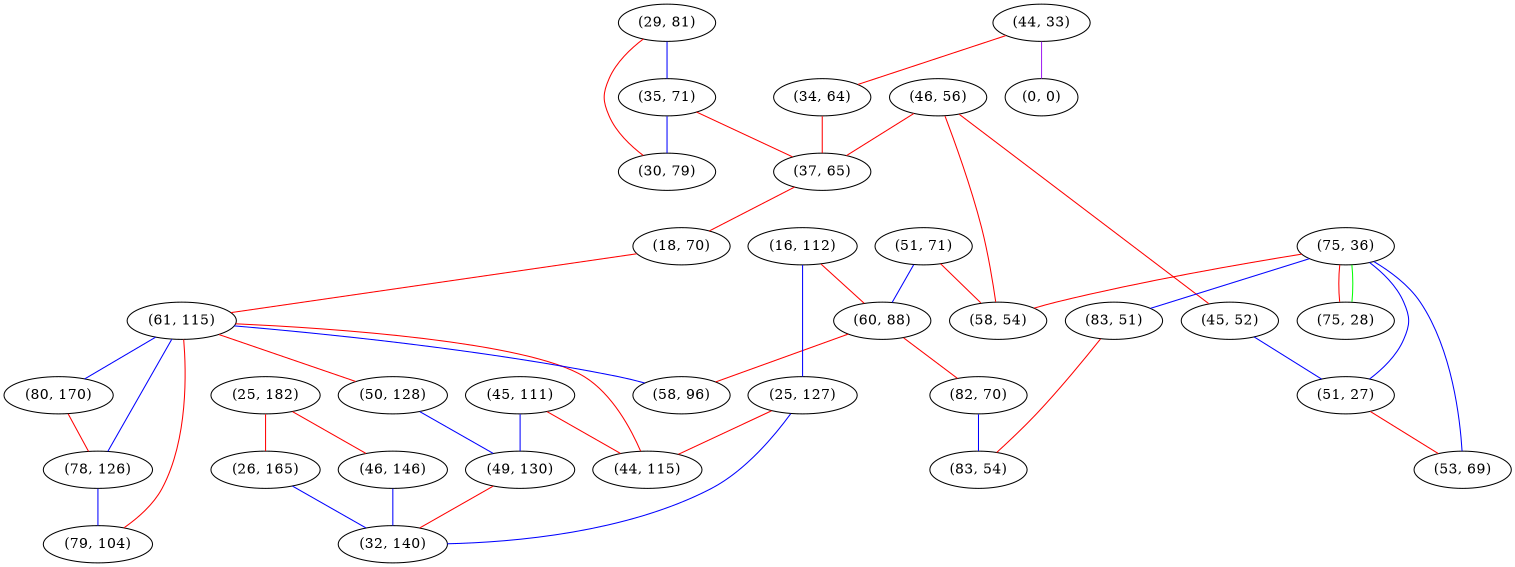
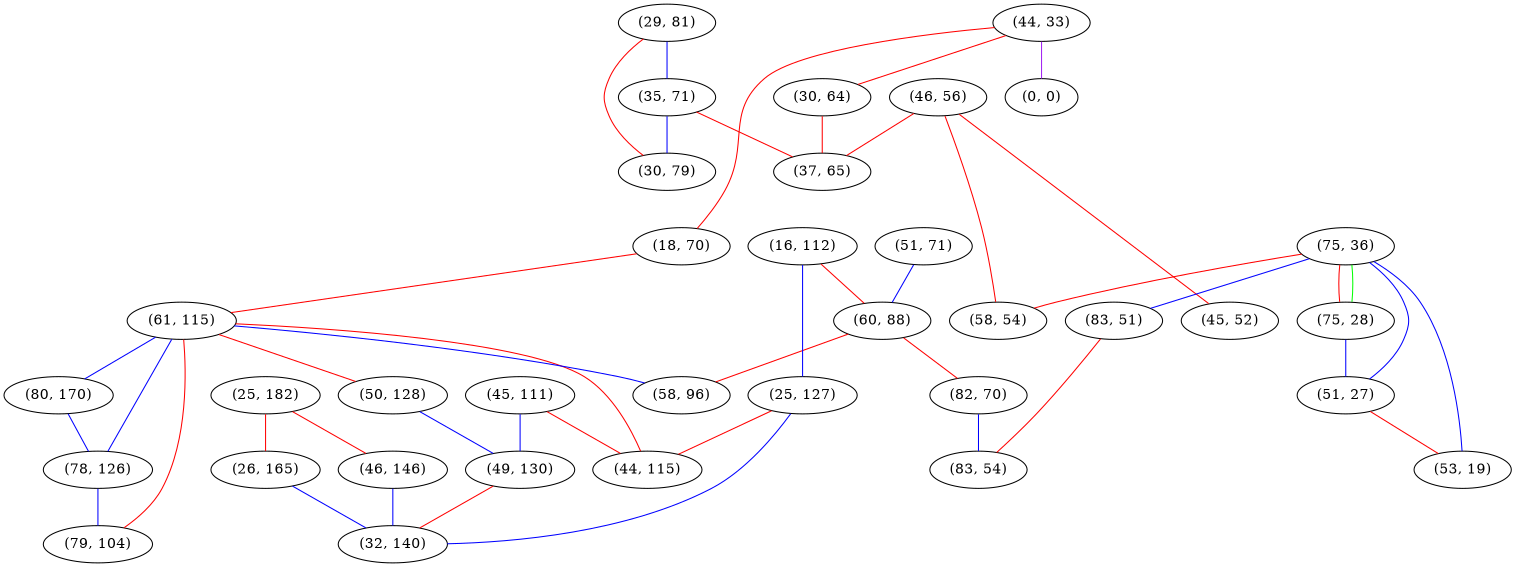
(822, 97) -> (822, 97)
(752, 209) -> (795, 63)
(961, 283) -> none
(1288, 358) -> (1346, 358)
(78, 433) -> (78, 433)
(1463, 470) -> (1463, 470)
